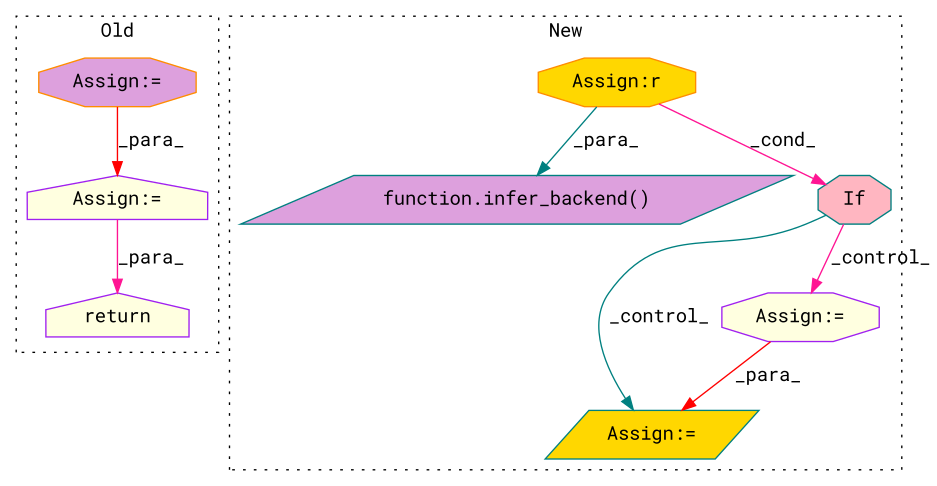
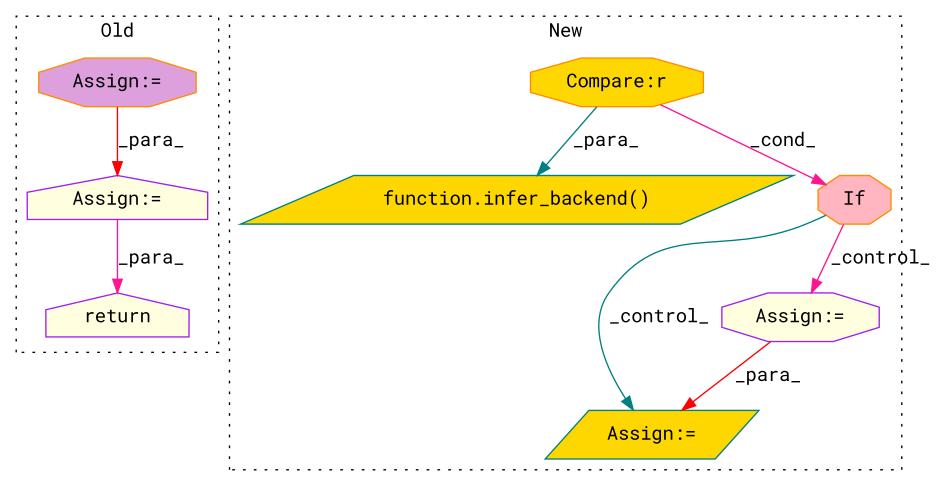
(617, 82) -> (617, 82)
(517, 200) -> (517, 200)
(855, 200) -> (855, 200)
